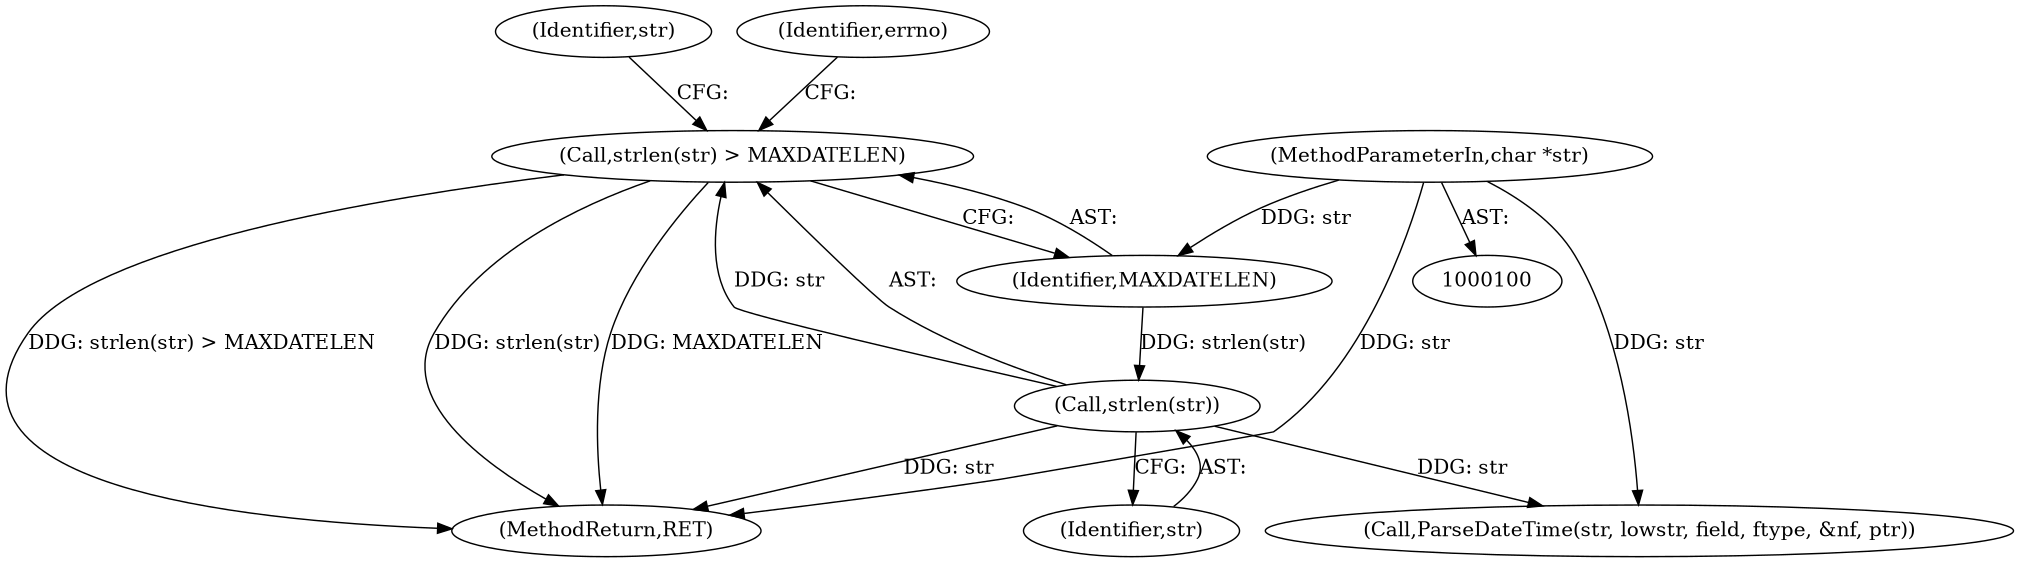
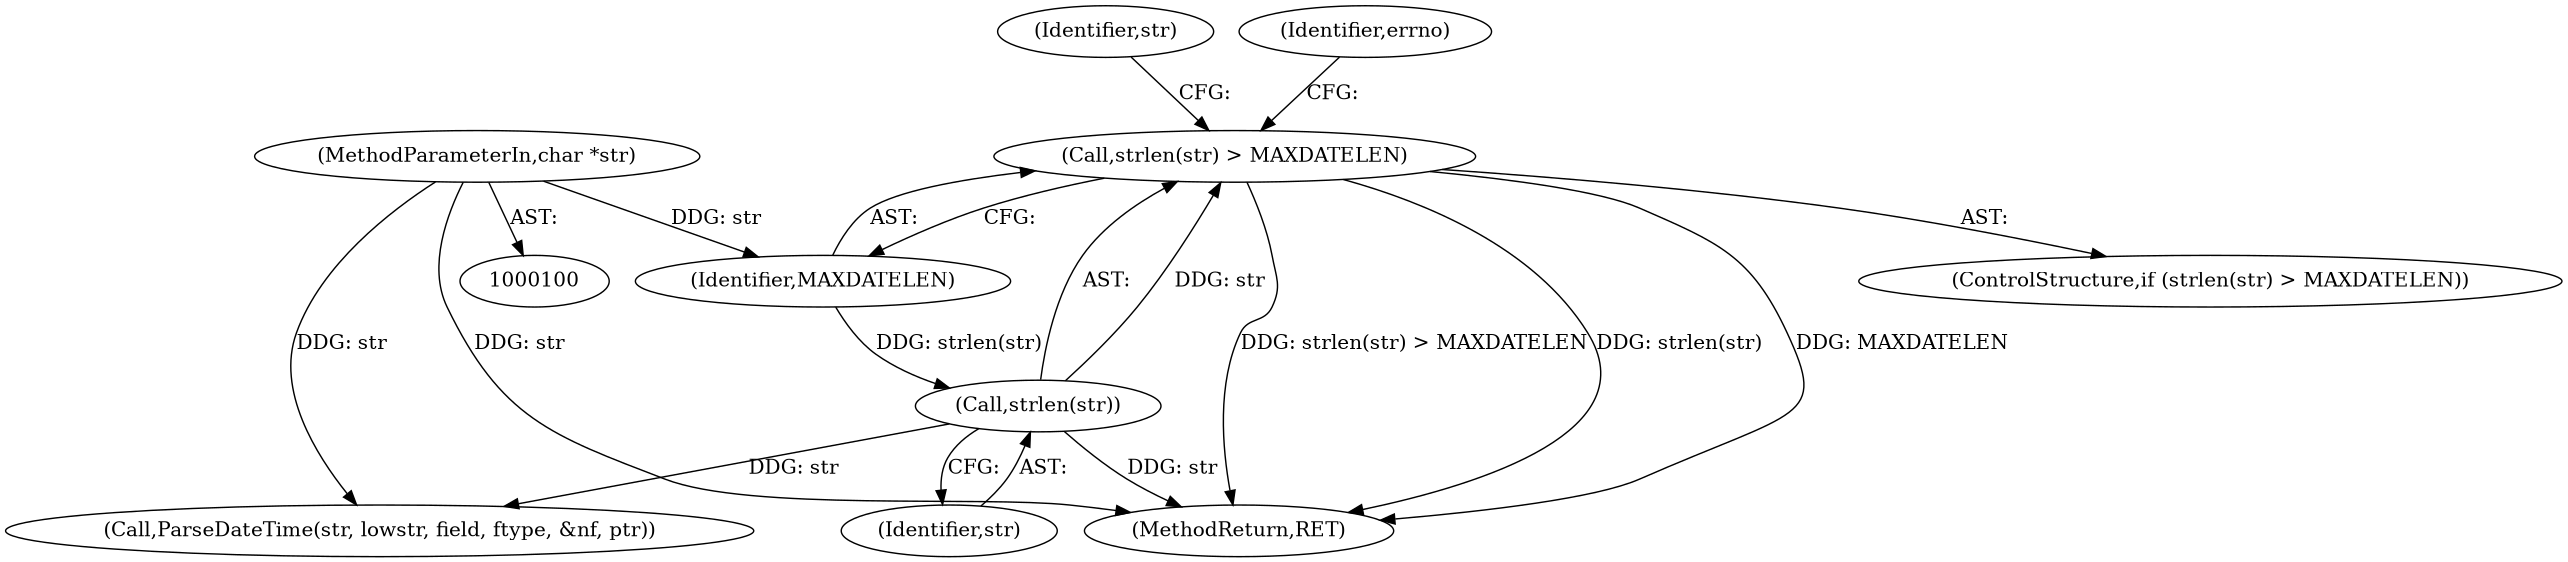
none -> (2210, 281)
